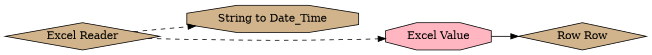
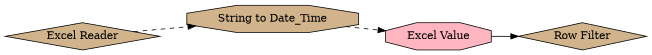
(582, 36) -> (582, 36)
(263, 40) -> (362, 28)
